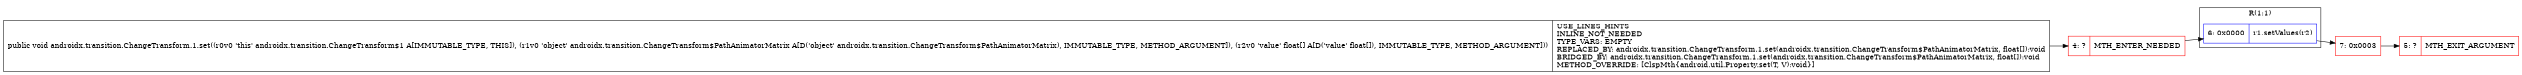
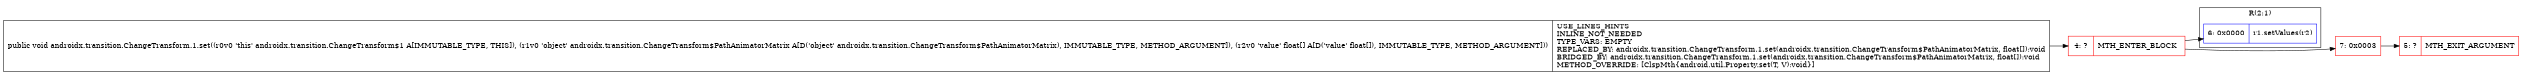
(2260, 14) -> (2260, 14)
(2324, 42) -> (2258, 51)
(2137, 46) -> (2137, 46)
